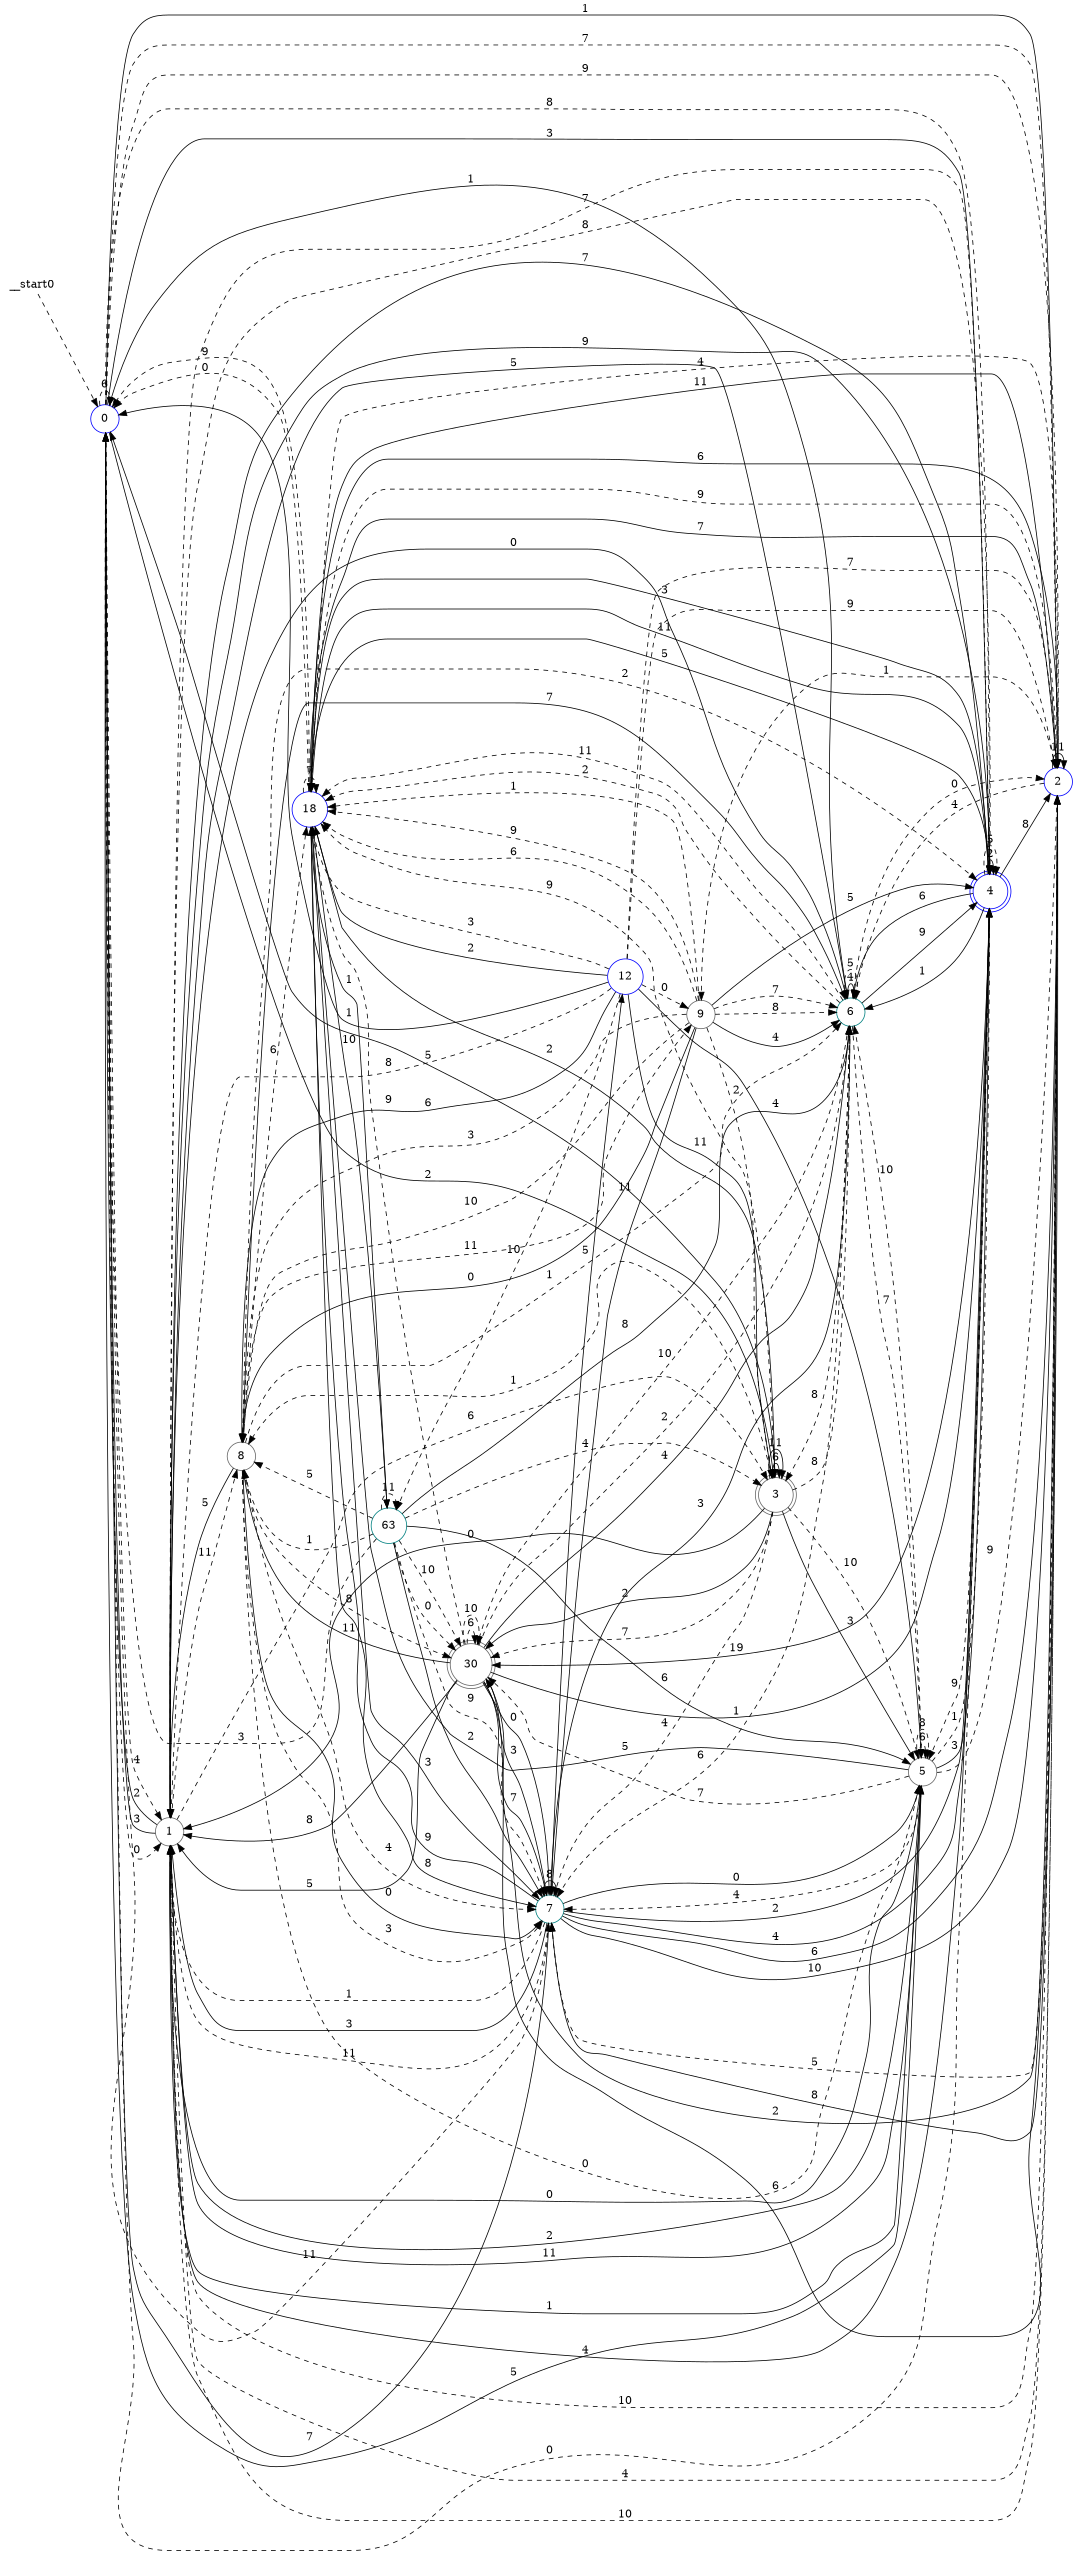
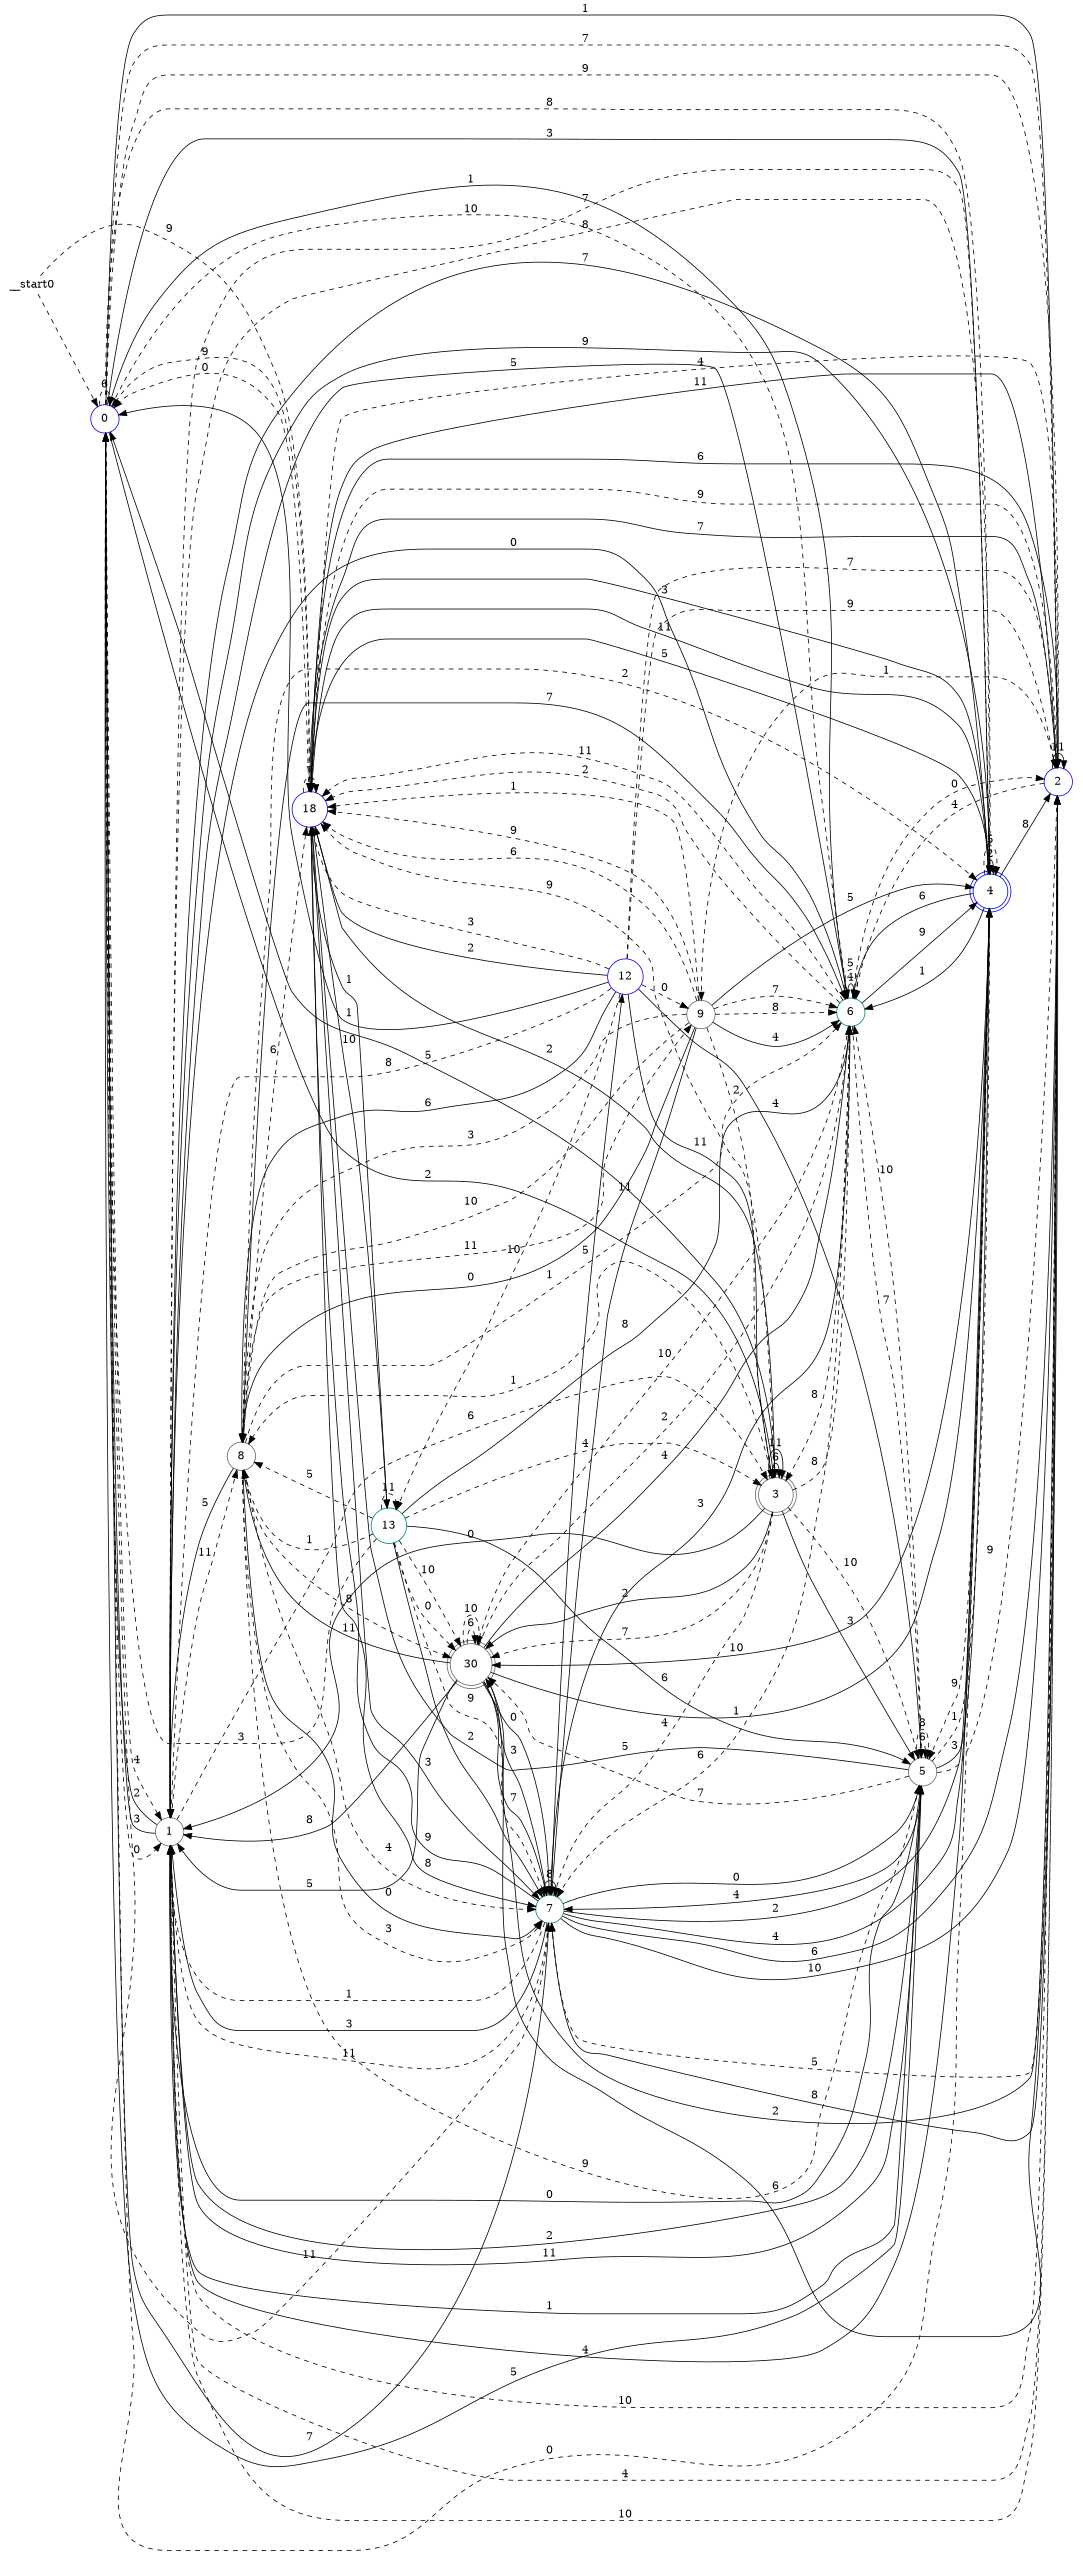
none -> (711, 309)
(387, 1217) -> (278, 380)
(389, 1526) -> (389, 1526)
(737, 1648) -> (737, 1648)
(777, 1898) -> (777, 1898)
(586, 2164) -> (586, 2164)
